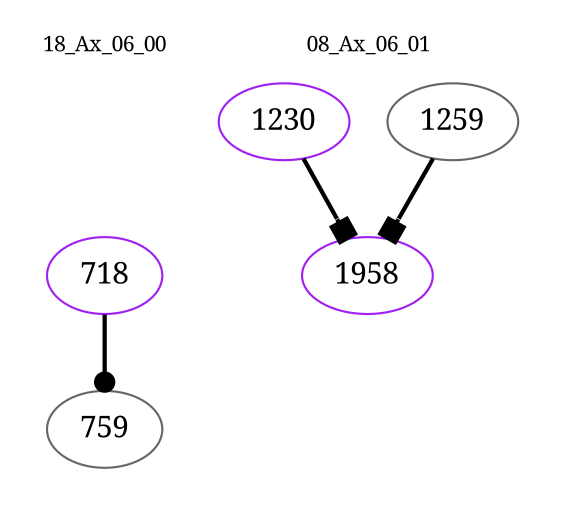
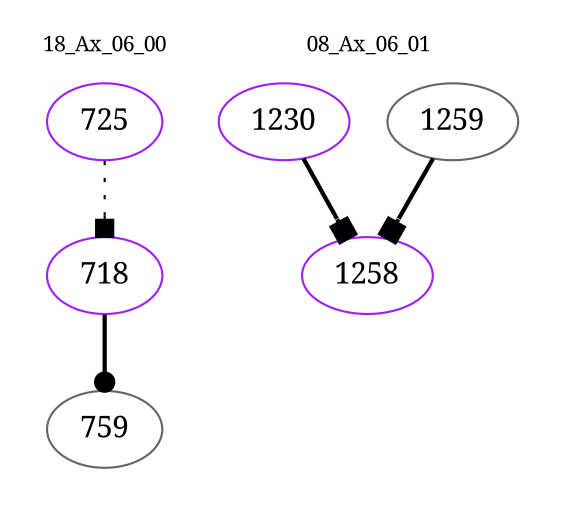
none -> (105, 122)
(367, 276) -> (367, 276)
